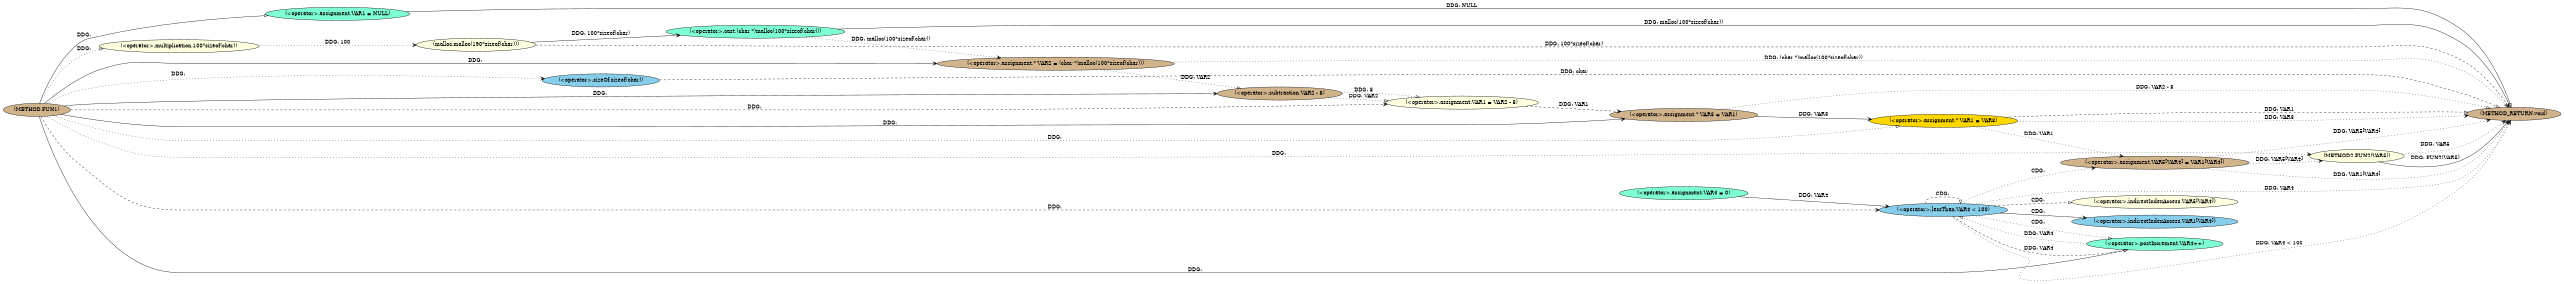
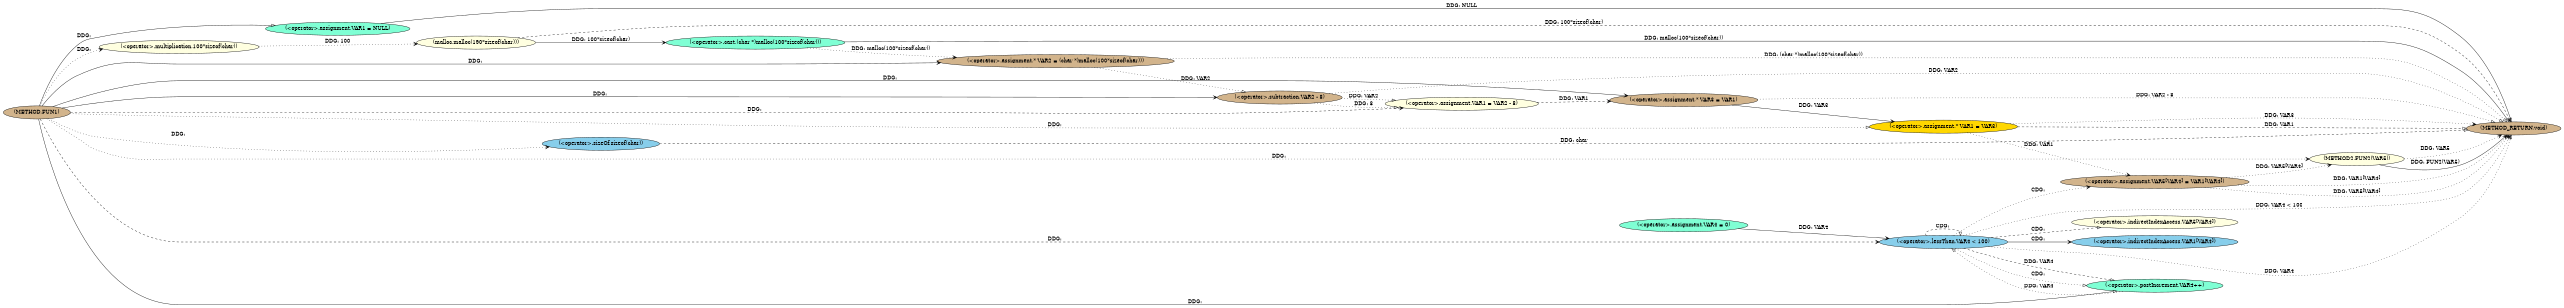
(63, 69) -> (63, 70)
none -> (1919, 73)
